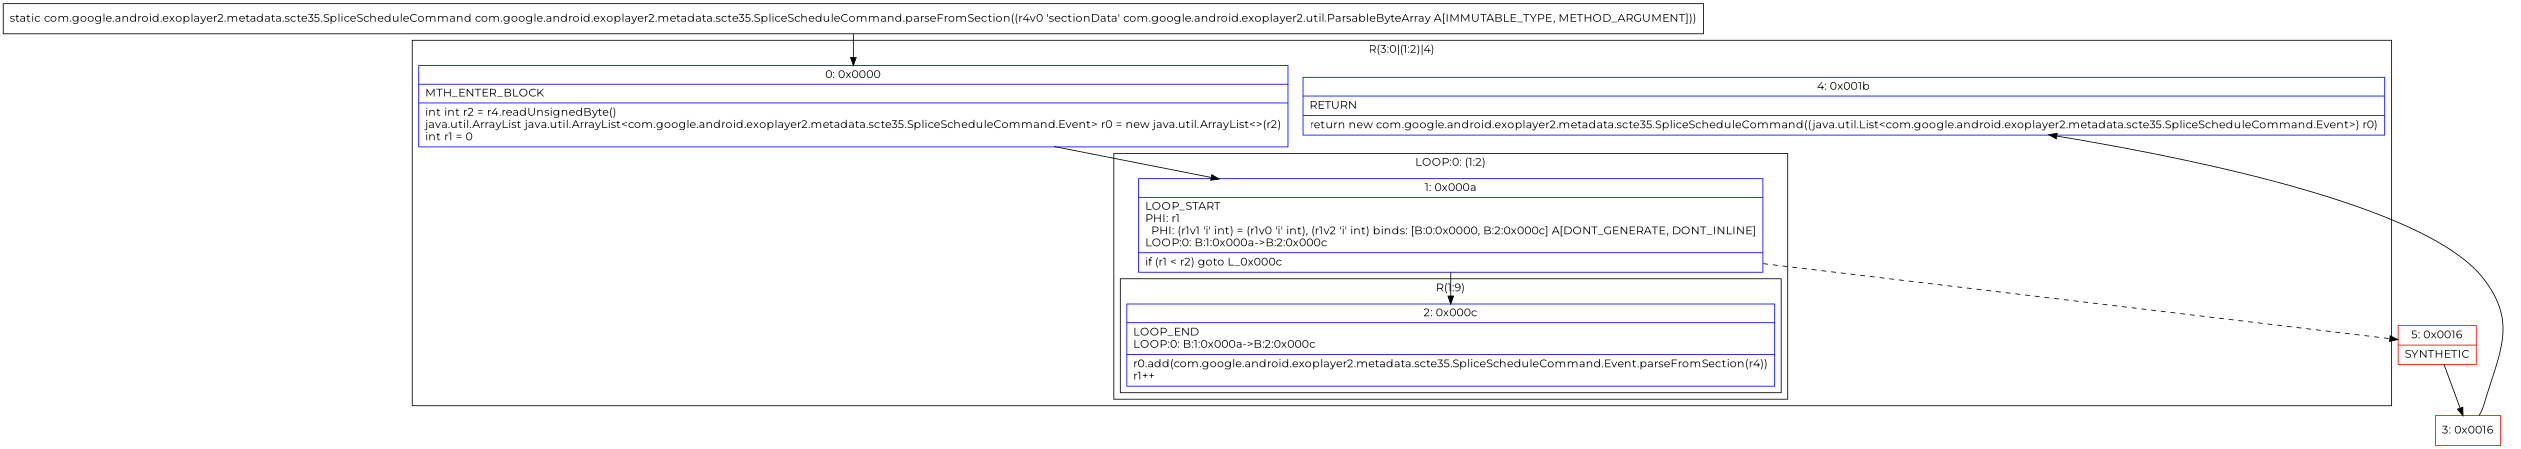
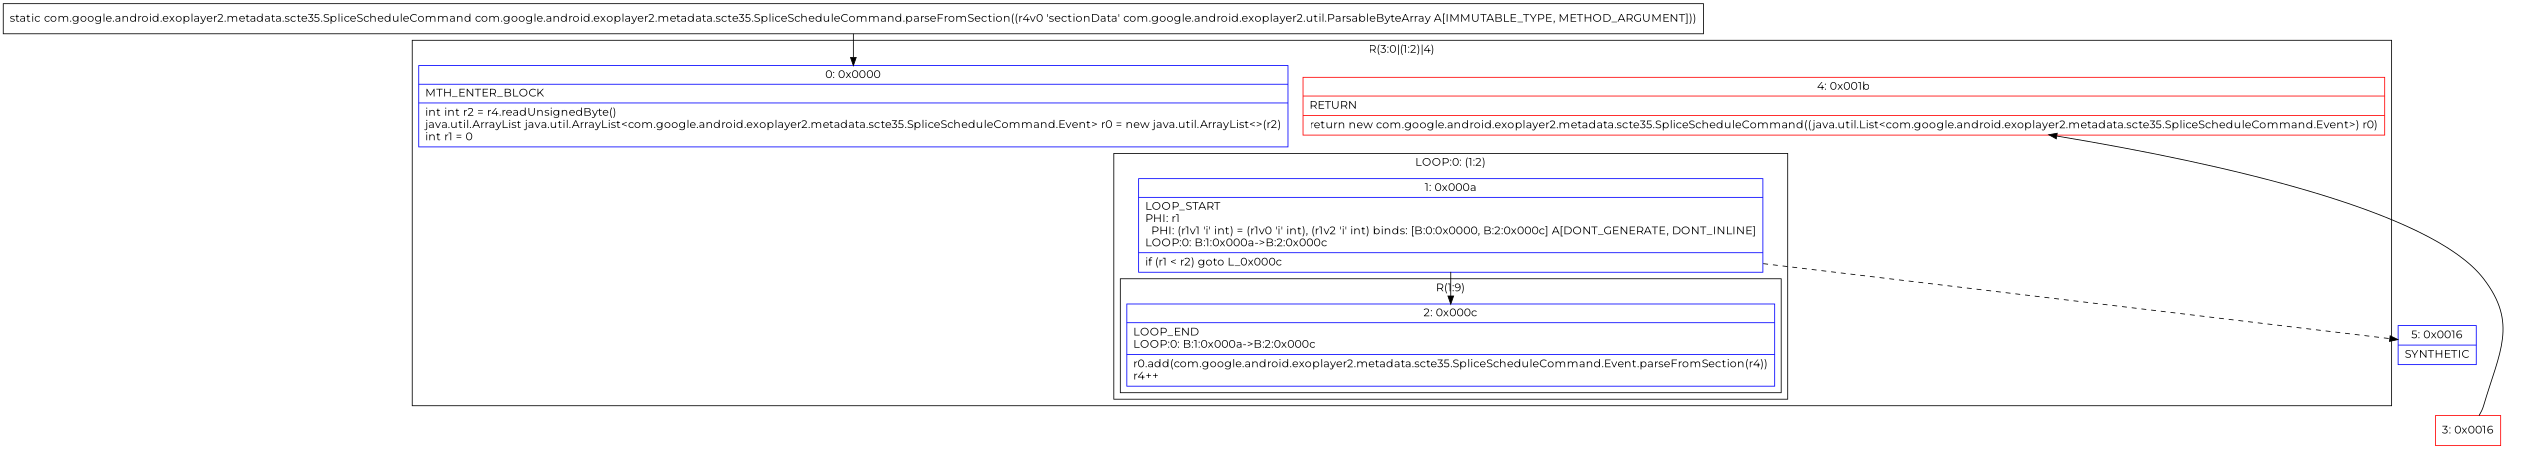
(1844, 106) -> (1844, 106)
(1133, 162) -> none
(2437, 345) -> (2437, 345)
(1145, 376) -> (1146, 376)
(2452, 386) -> none
